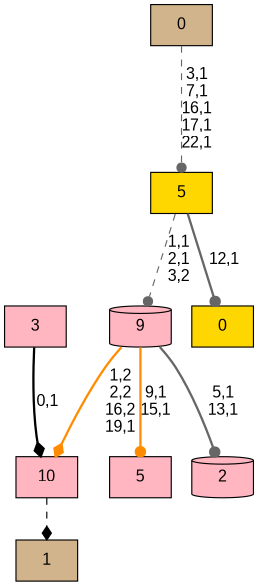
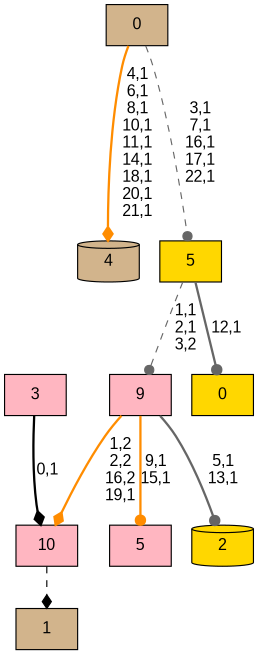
none -> (108, 261)
(140, 327) -> (140, 395)
(223, 477) -> (223, 546)
